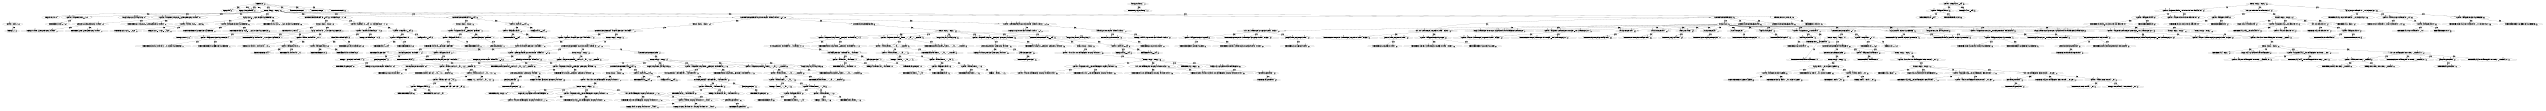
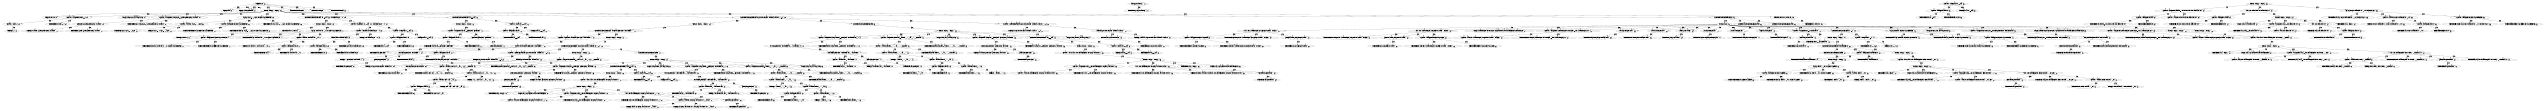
(1572, 20) -> (1415, 34)
none -> (44, 21)
(528, 28) -> (525, 29)
(1811, 51) -> (1839, 57)
